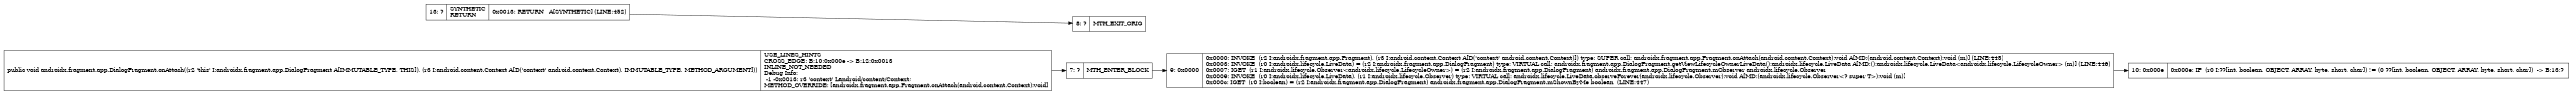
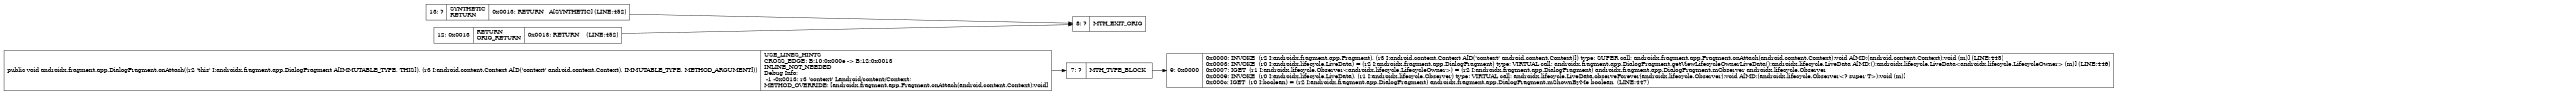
none -> (528, 35)
(1118, 70) -> (1118, 70)
(2349, 71) -> none
